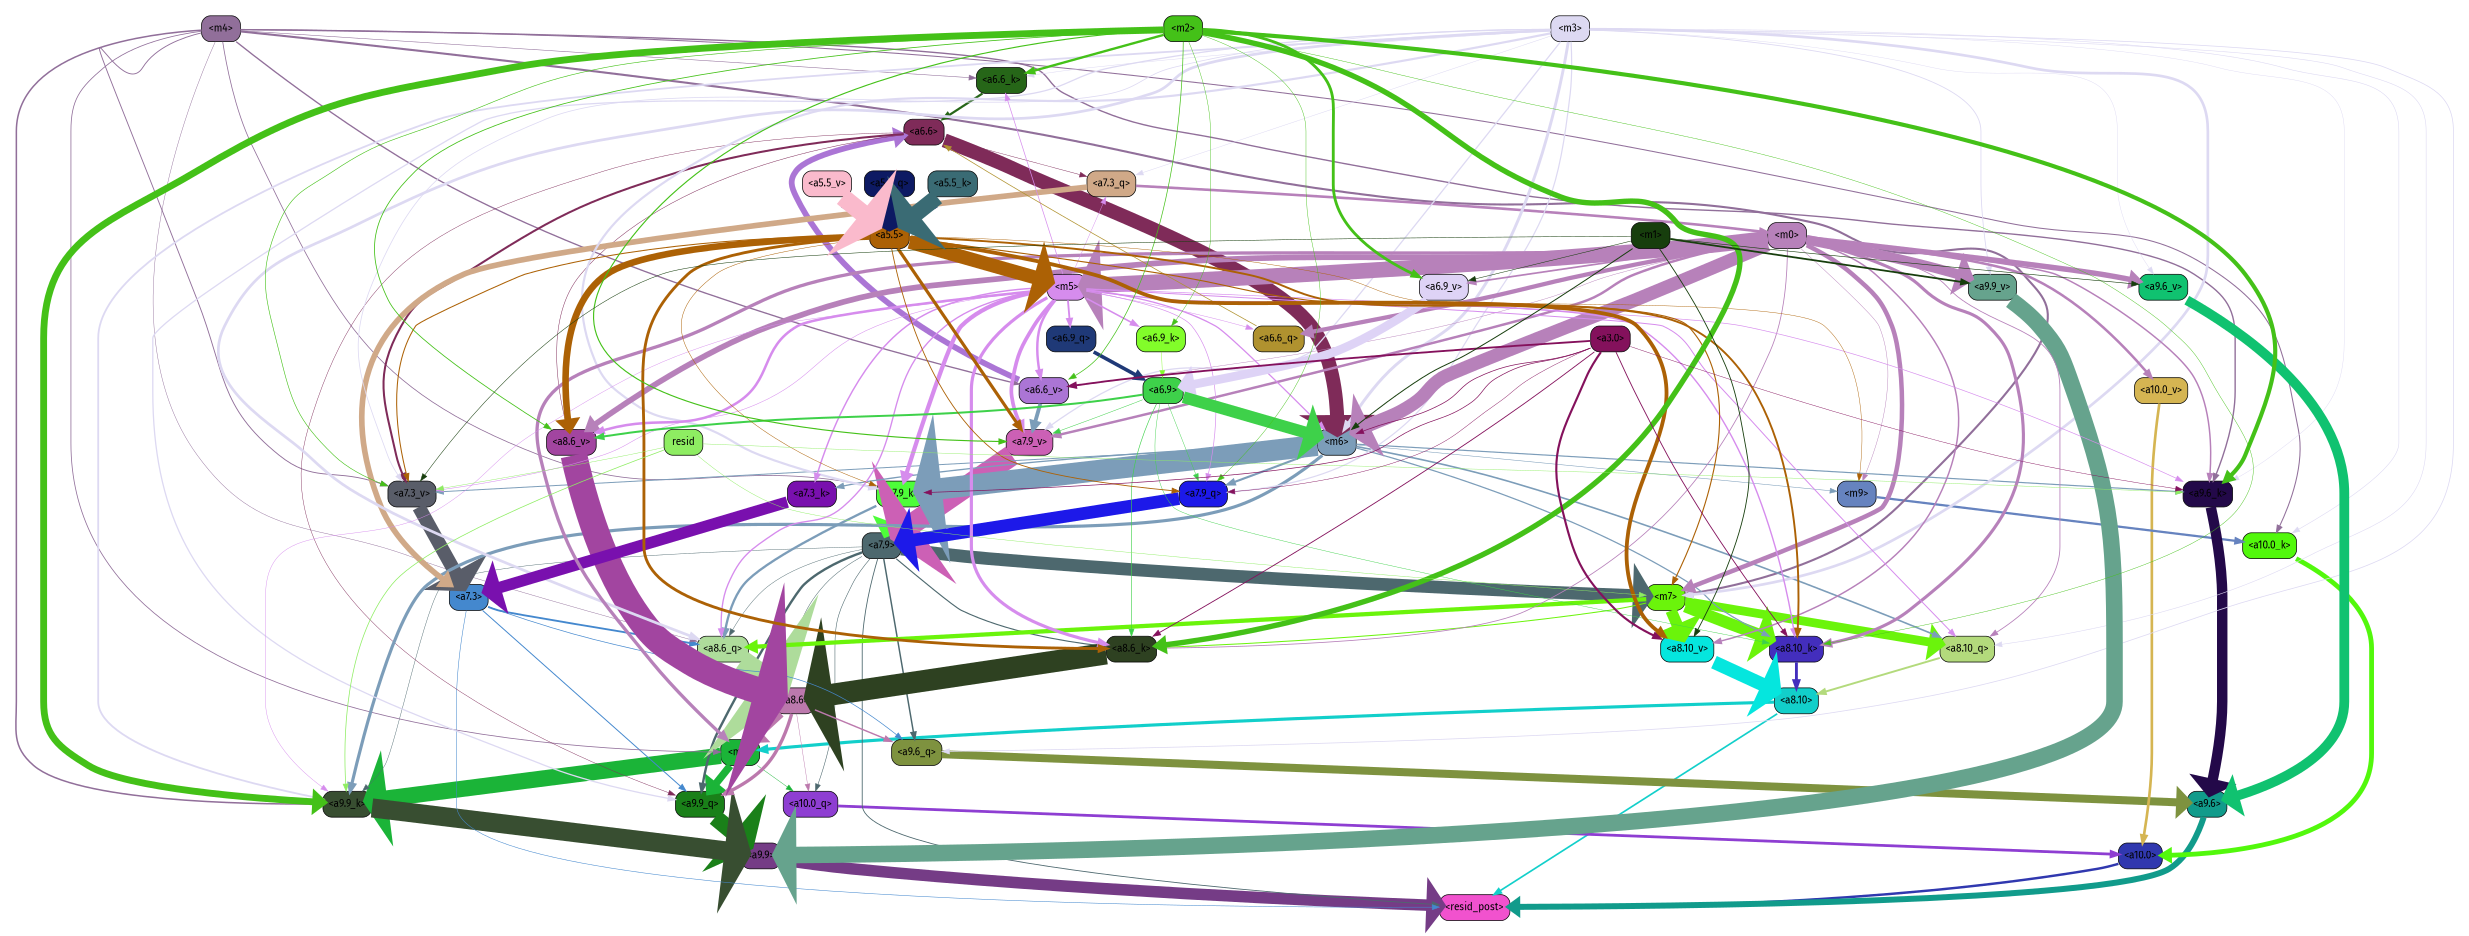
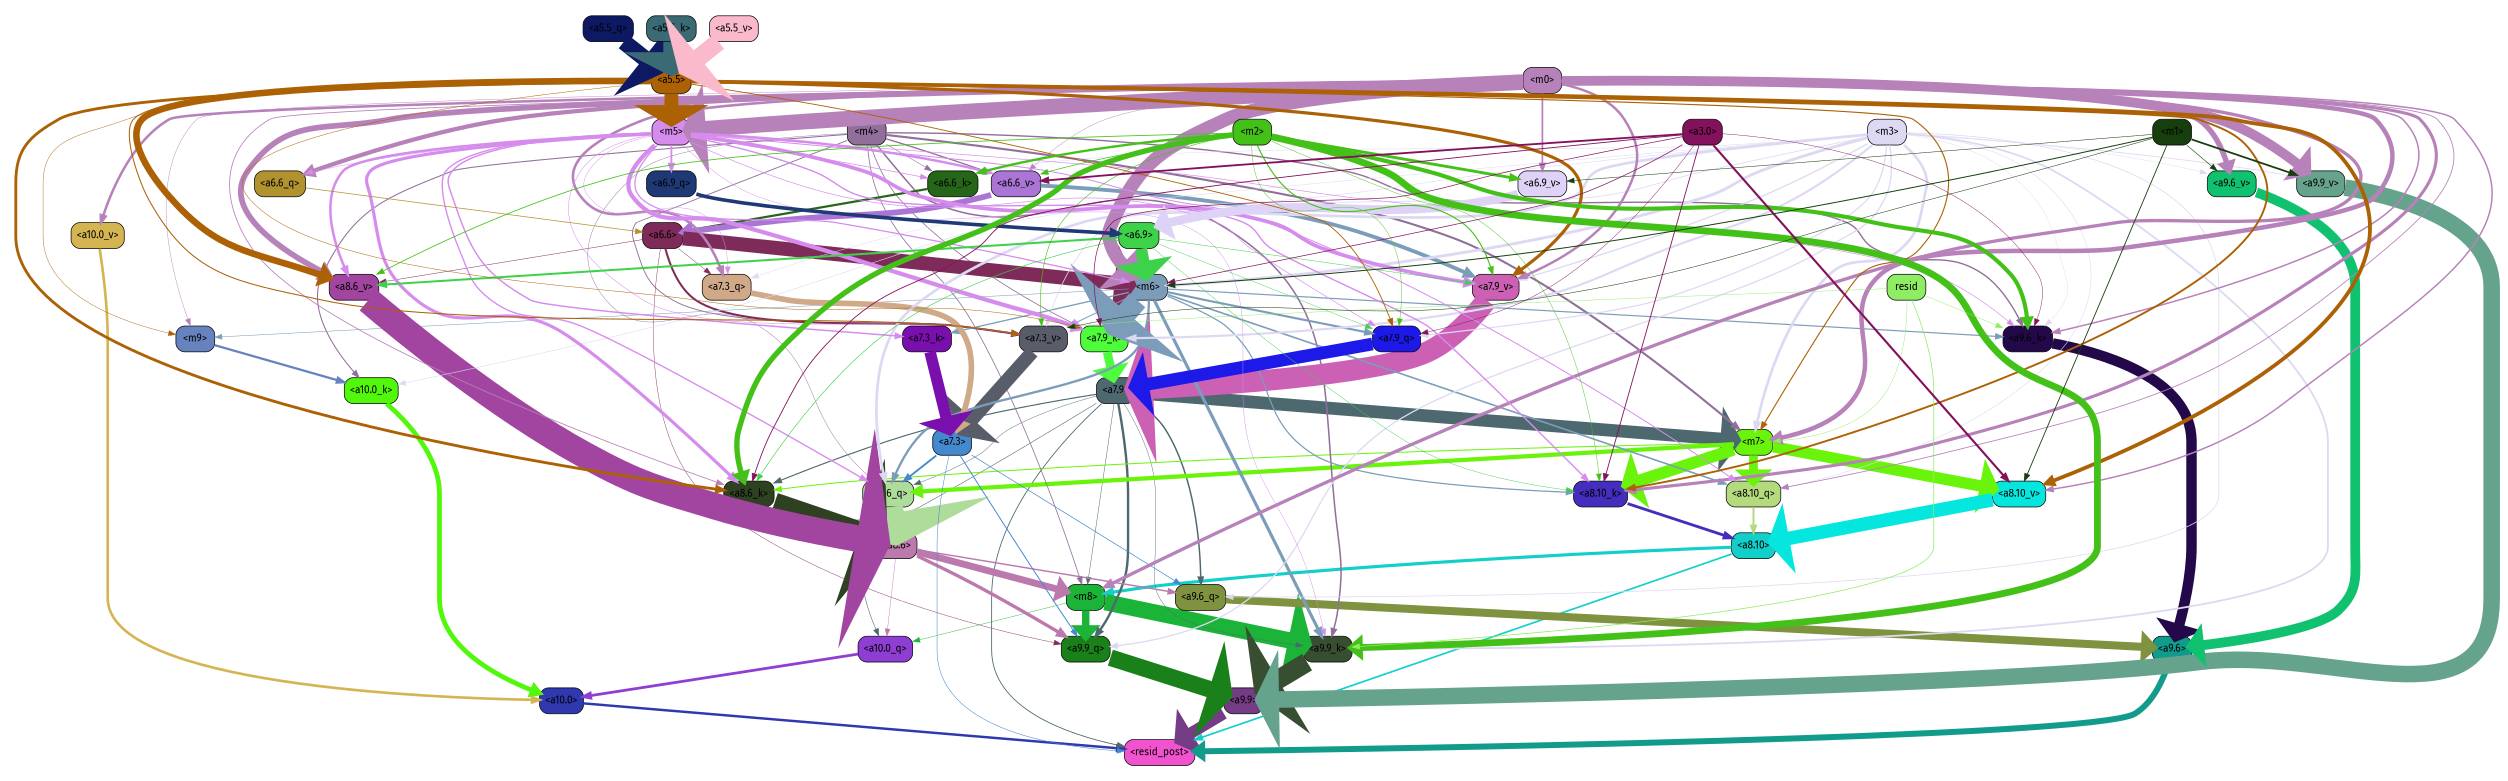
(1511, 209) -> (734, 106)
(1161, 339) -> none
(782, 556) -> (1031, 393)
